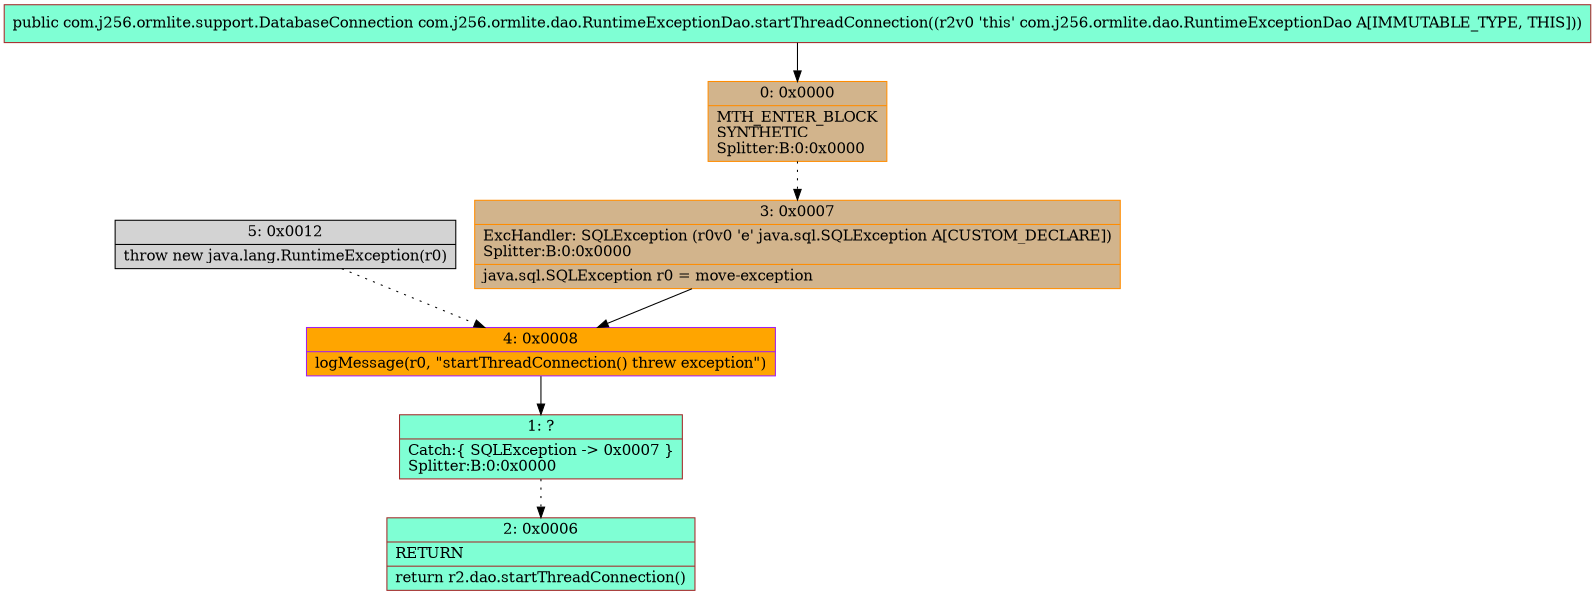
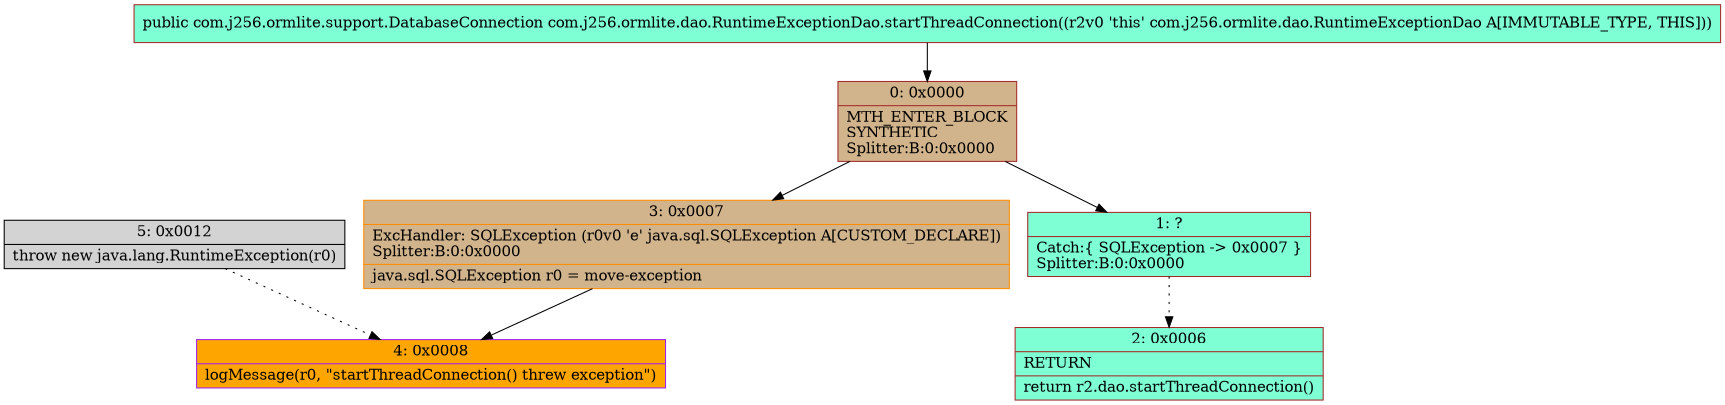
(797, 121) -> (927, 121)
(797, 175) -> (816, 178)
(541, 390) -> (1051, 184)
